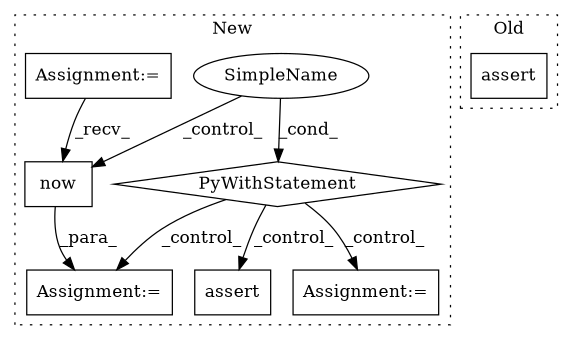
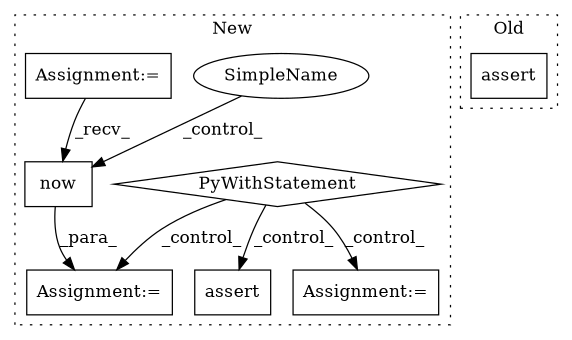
(280, 124) -> none
